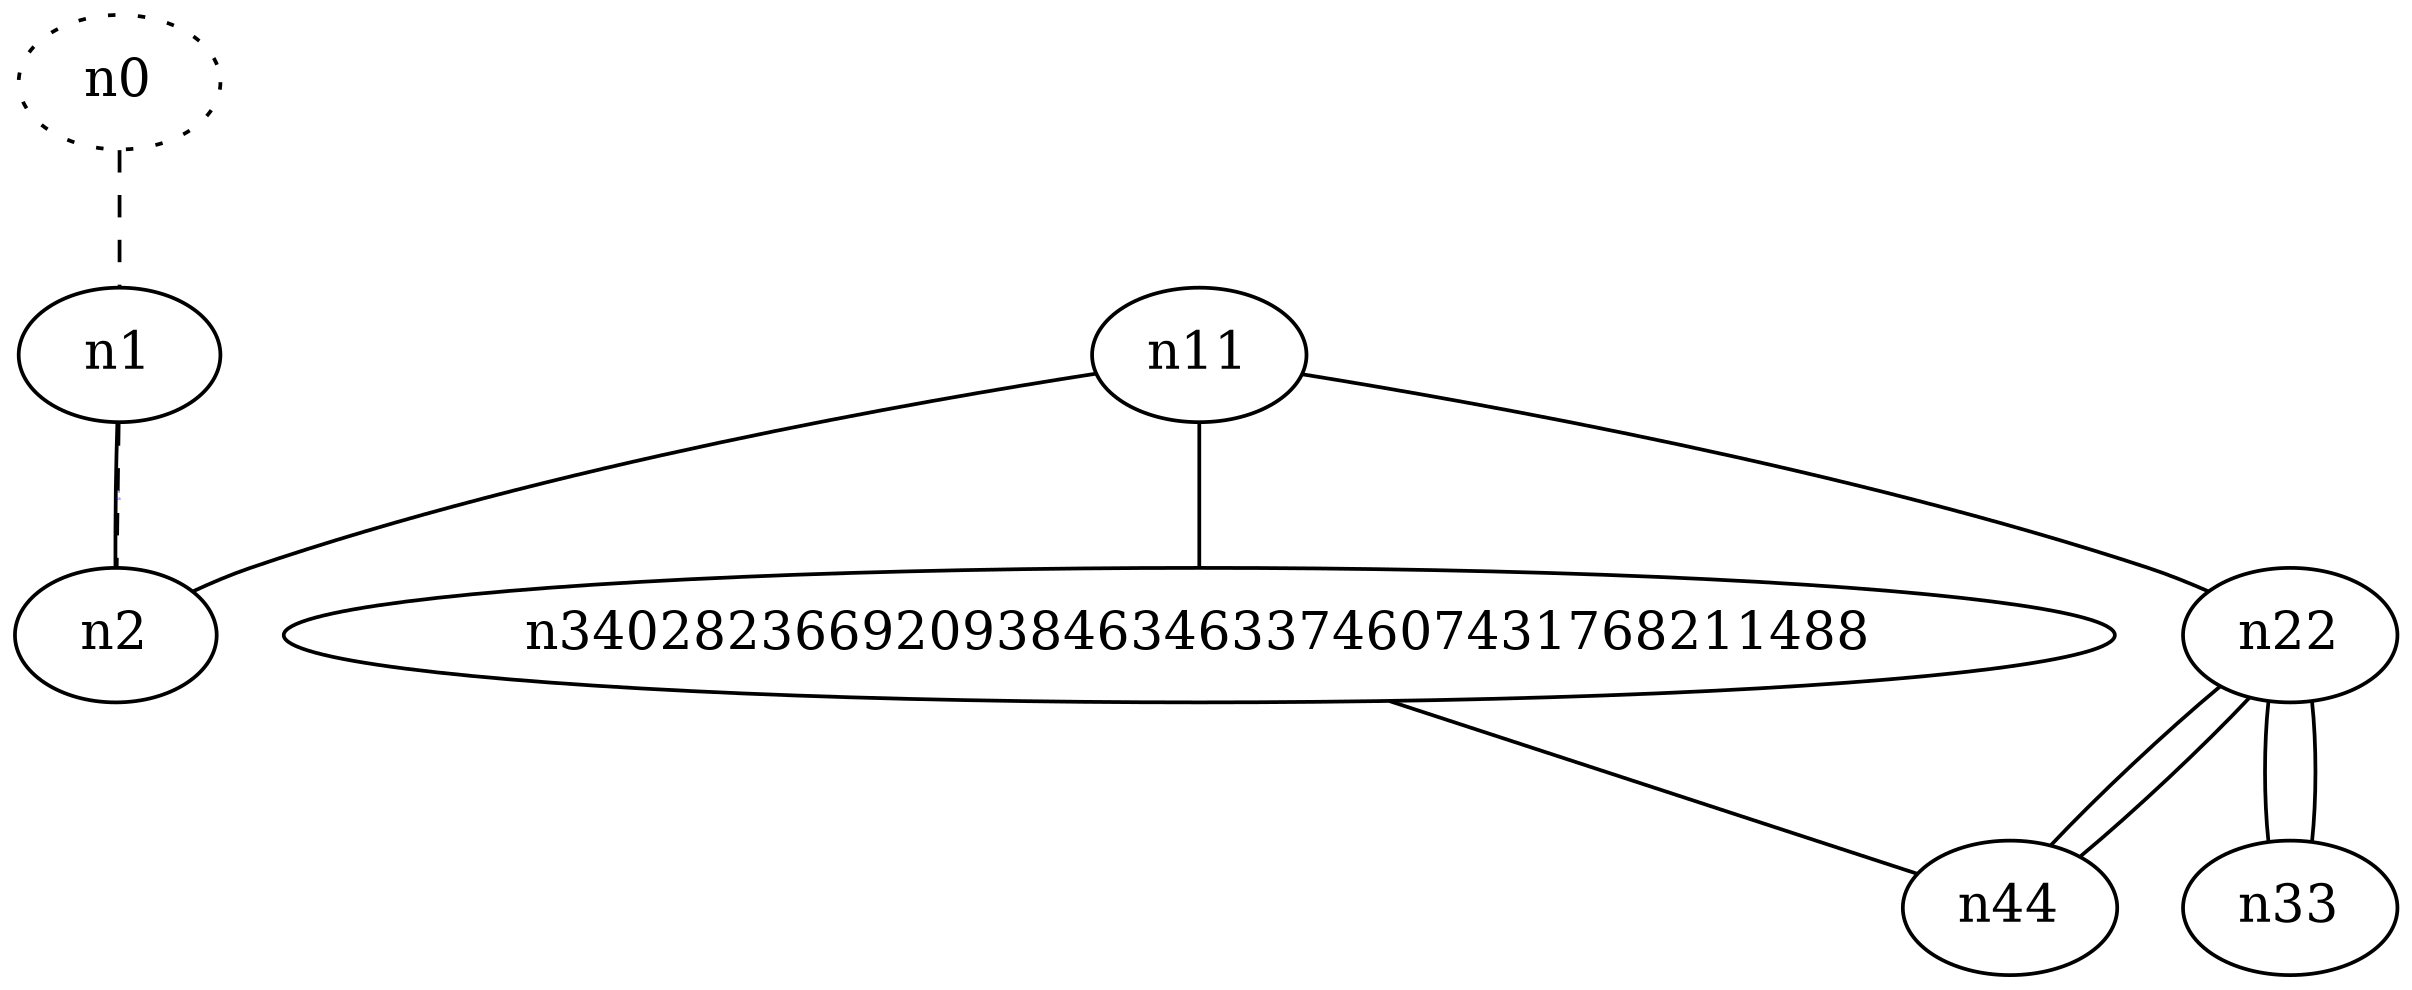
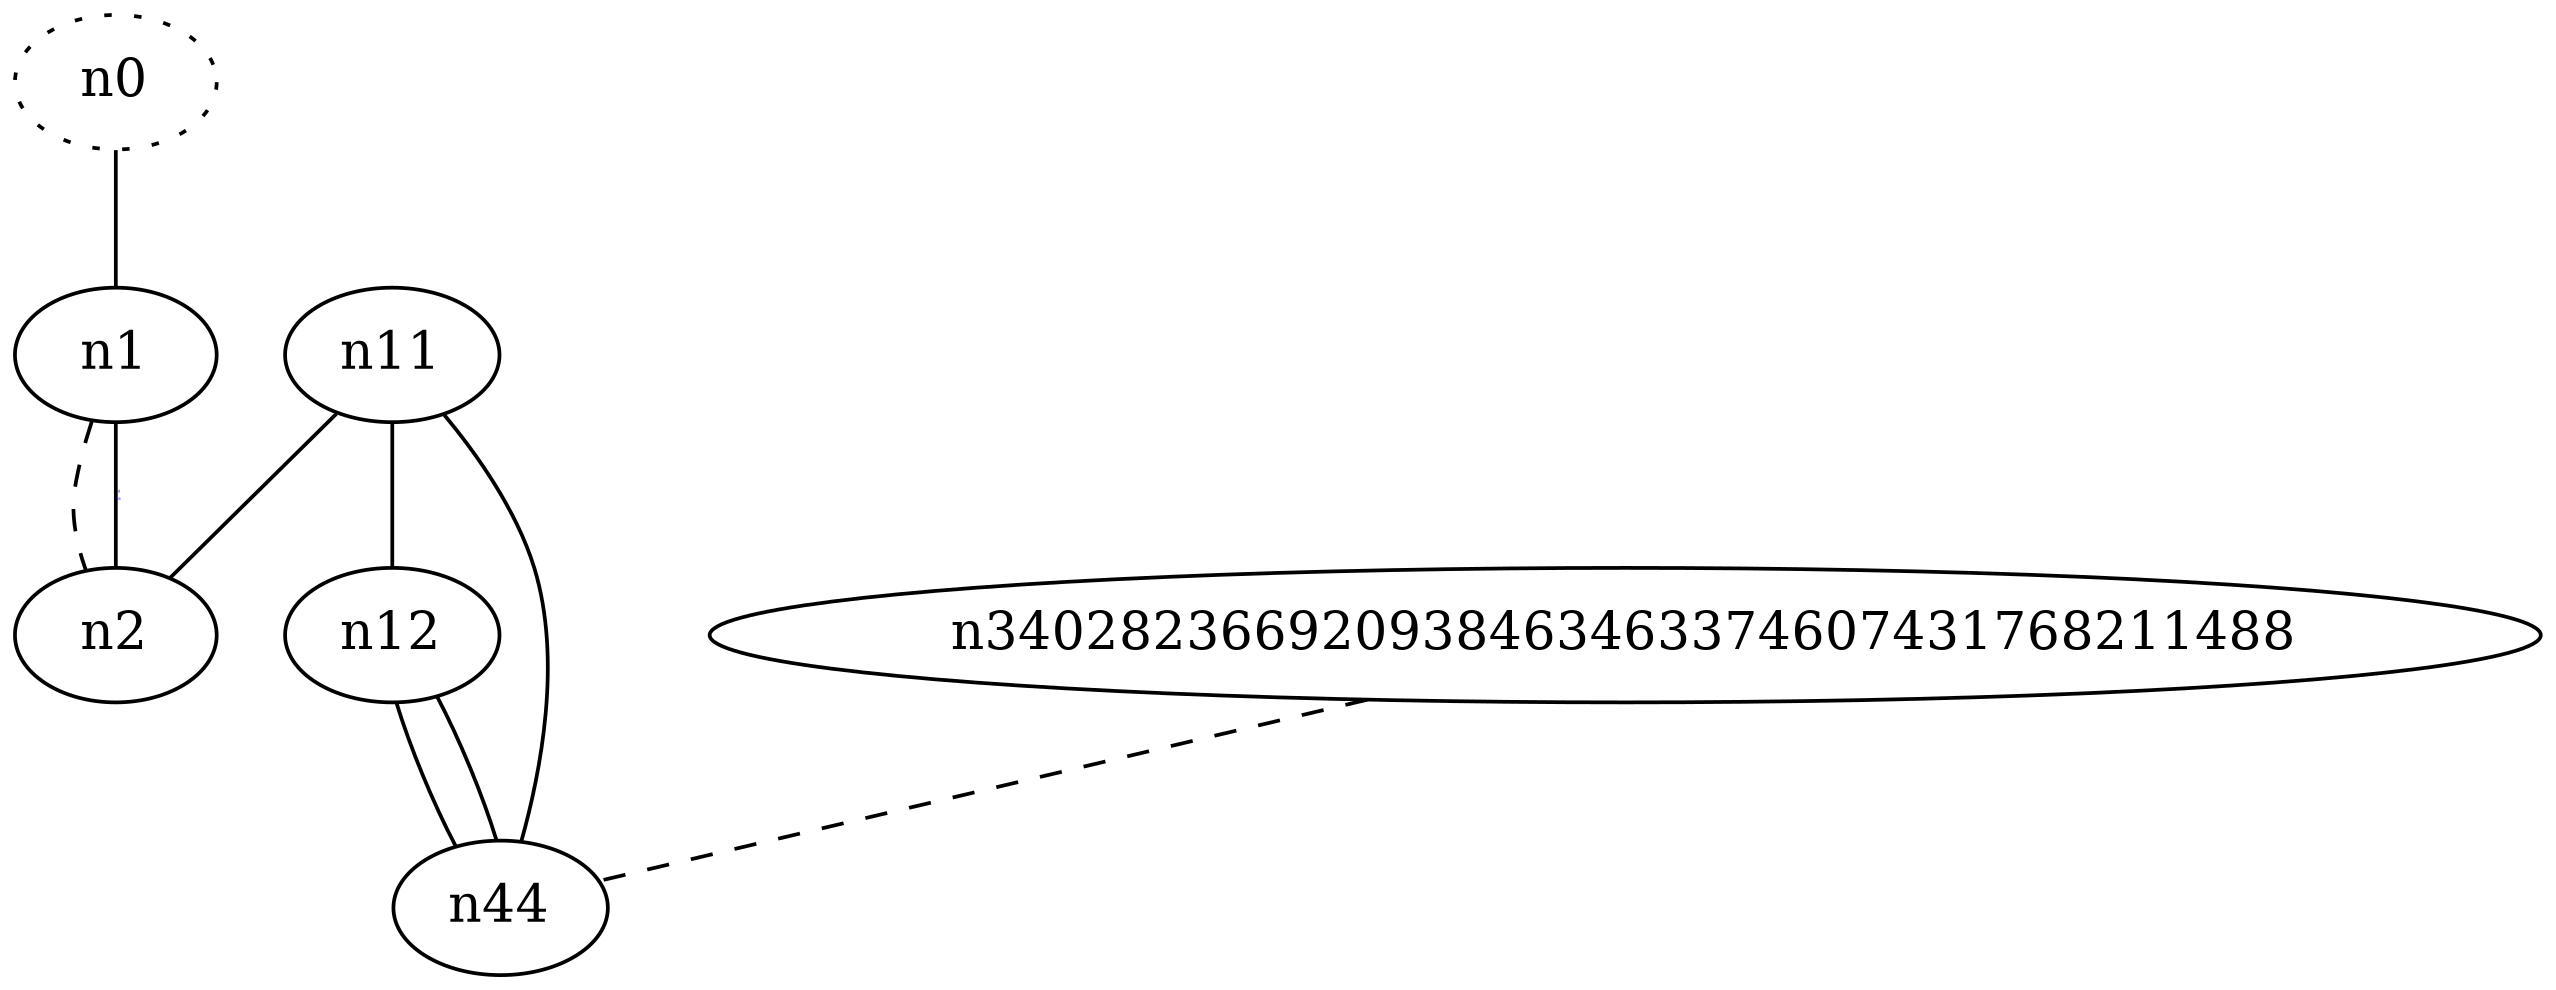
(120, 219) -> (116, 219)
(1199, 495) -> (544, 615)
(2290, 635) -> (392, 635)
(1653, 787) -> (983, 790)
(2290, 908) -> none
